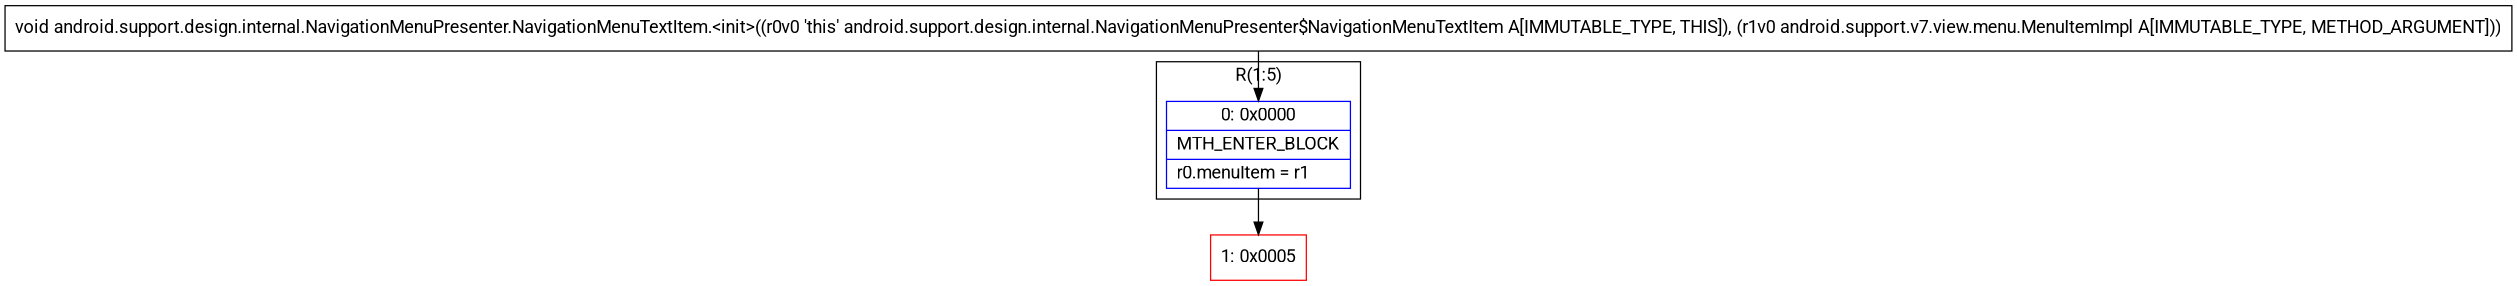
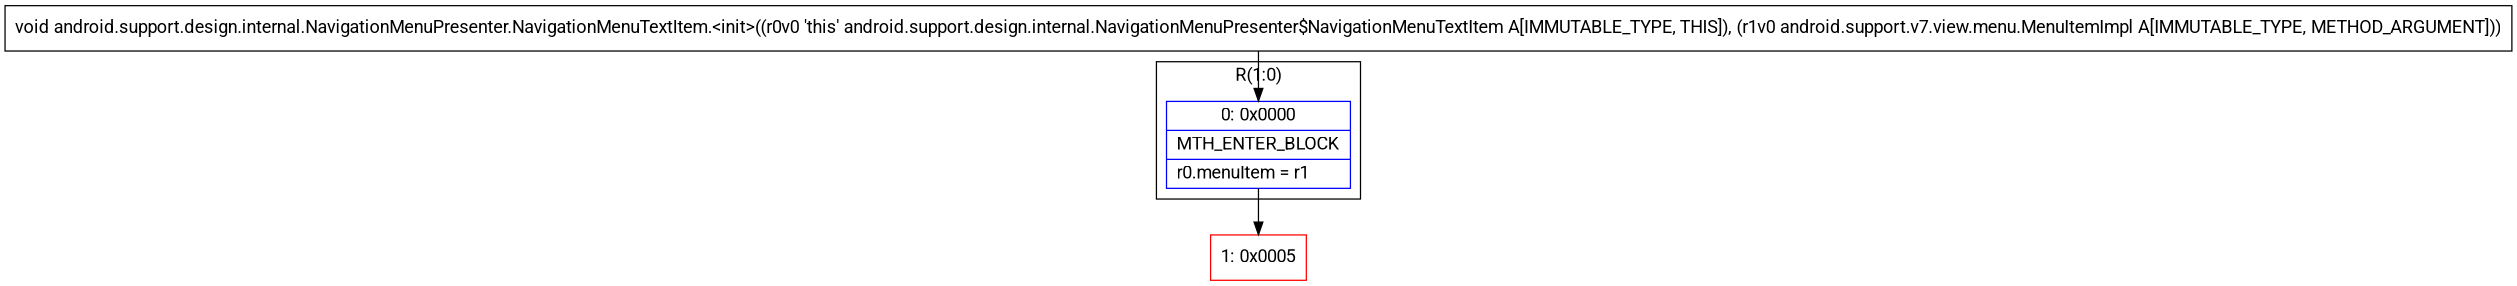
(1258, 76) -> (1258, 76)
